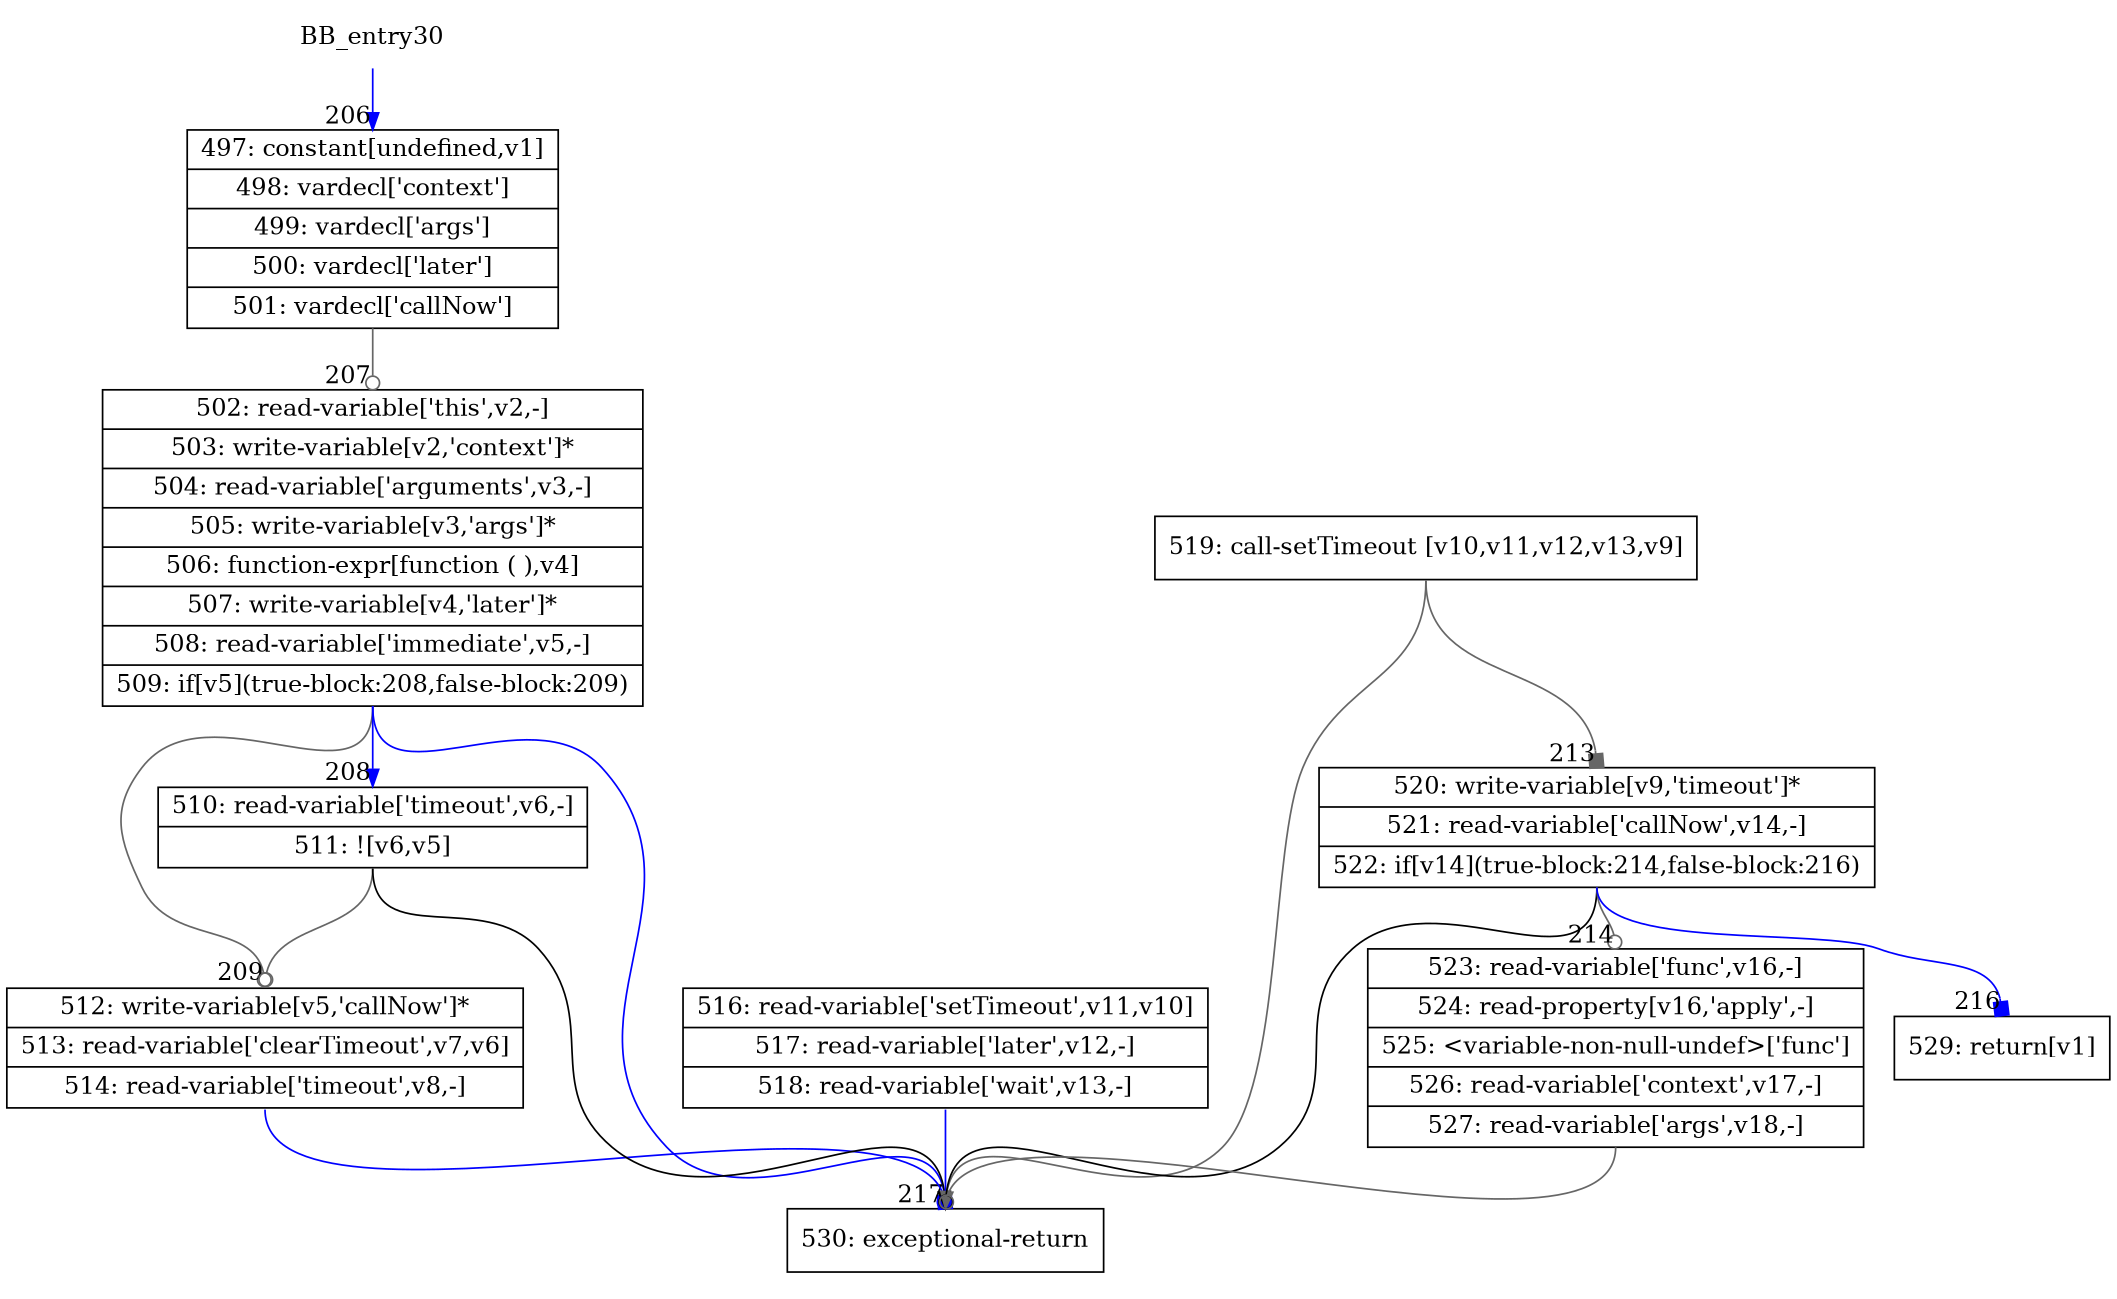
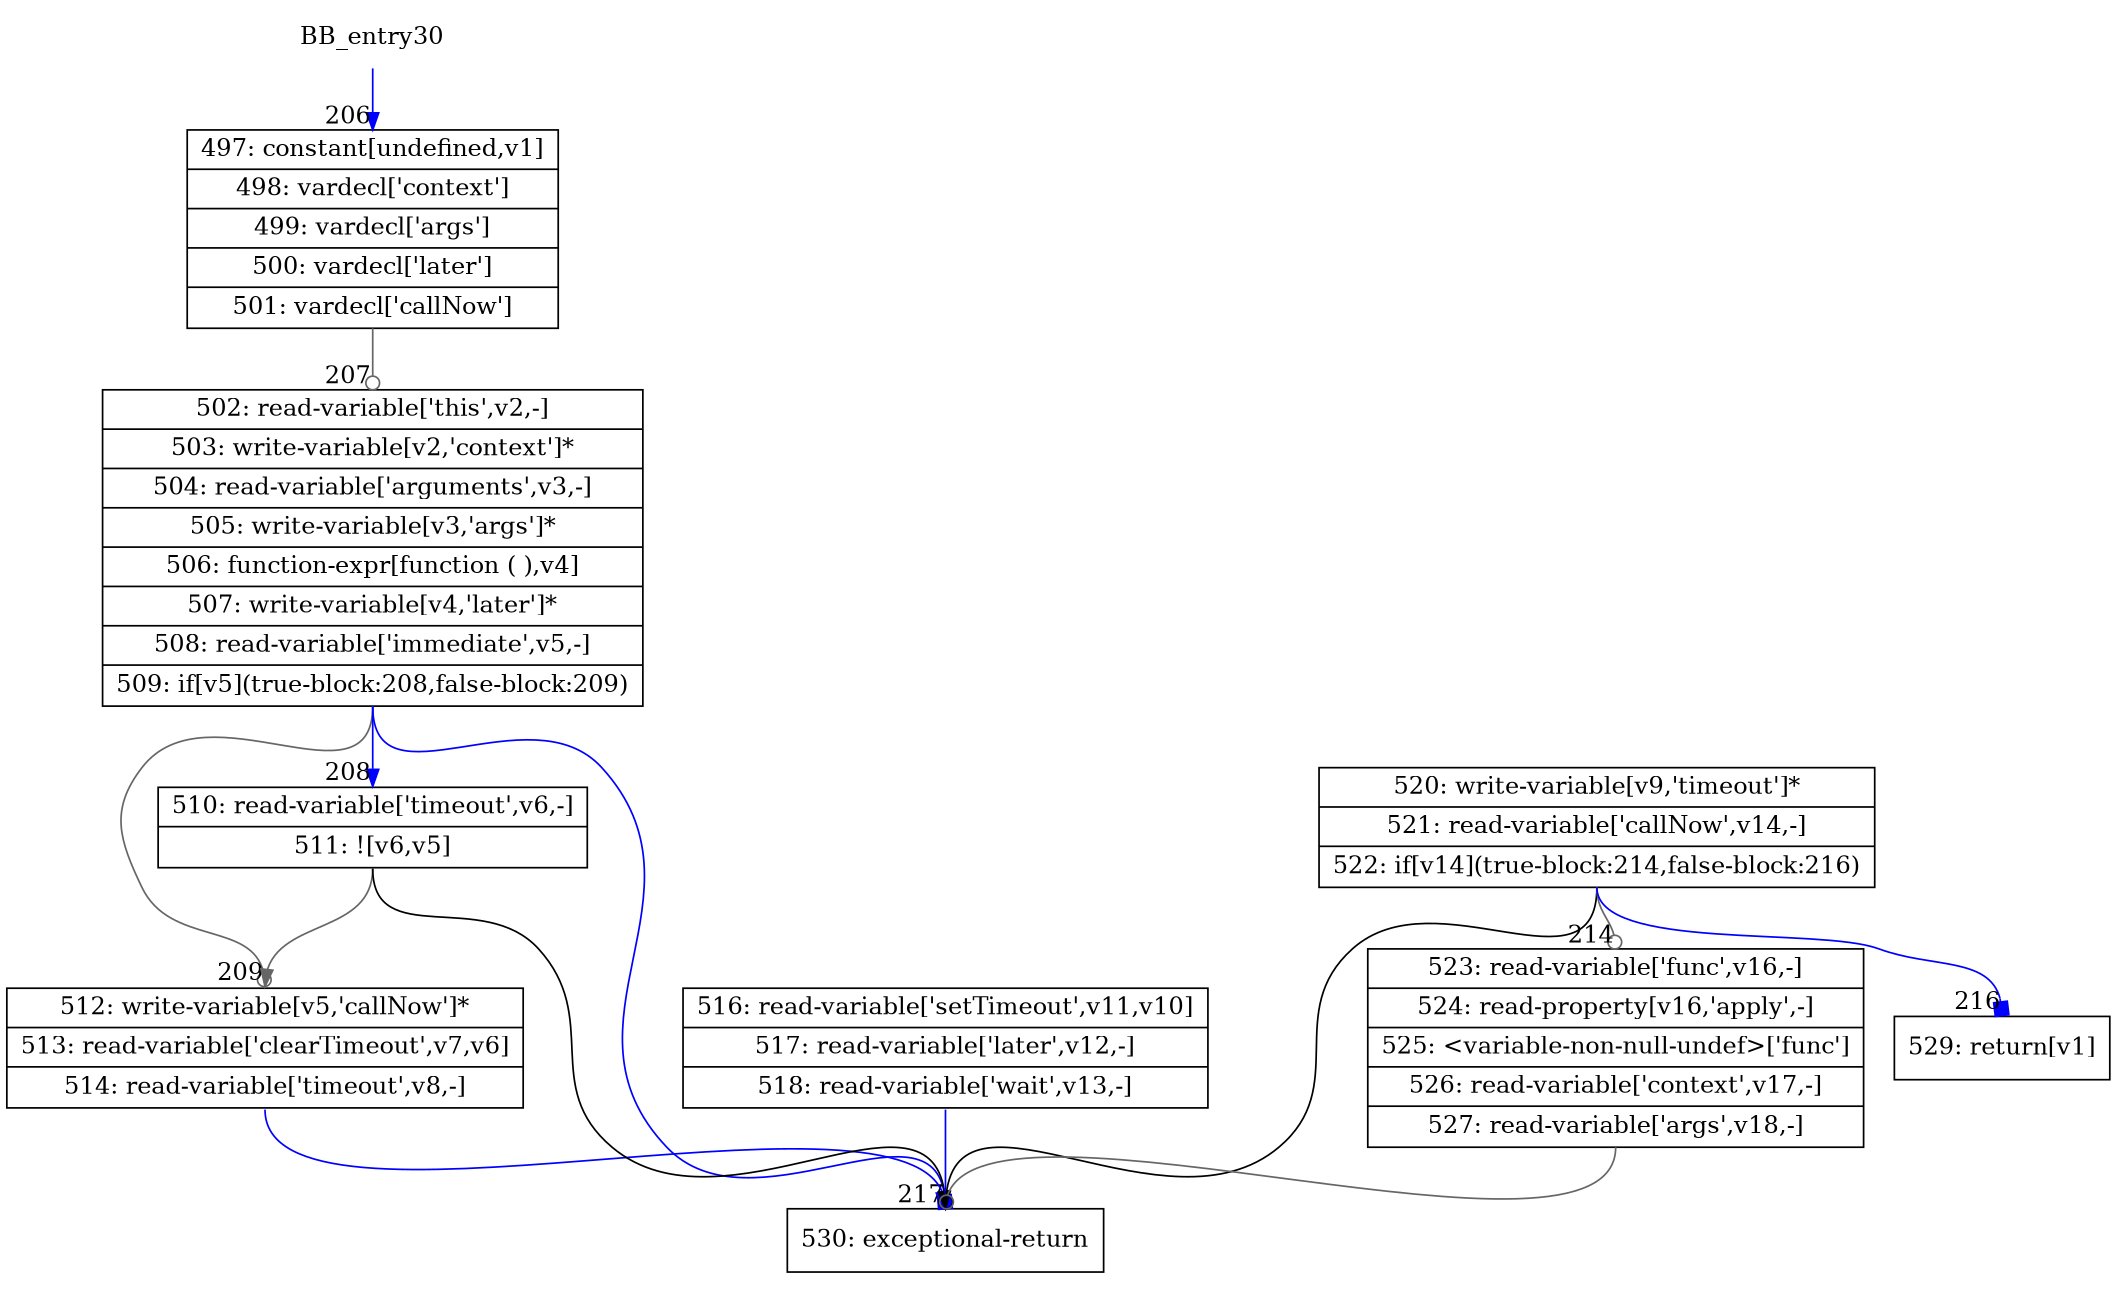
(1426, 548) -> none
(325, 925) -> (325, 925)
(597, 1160) -> (597, 1160)
